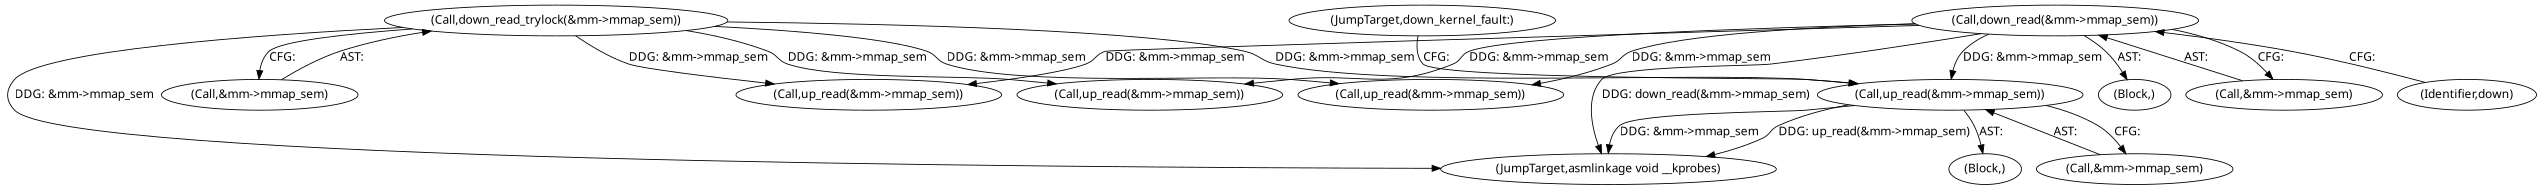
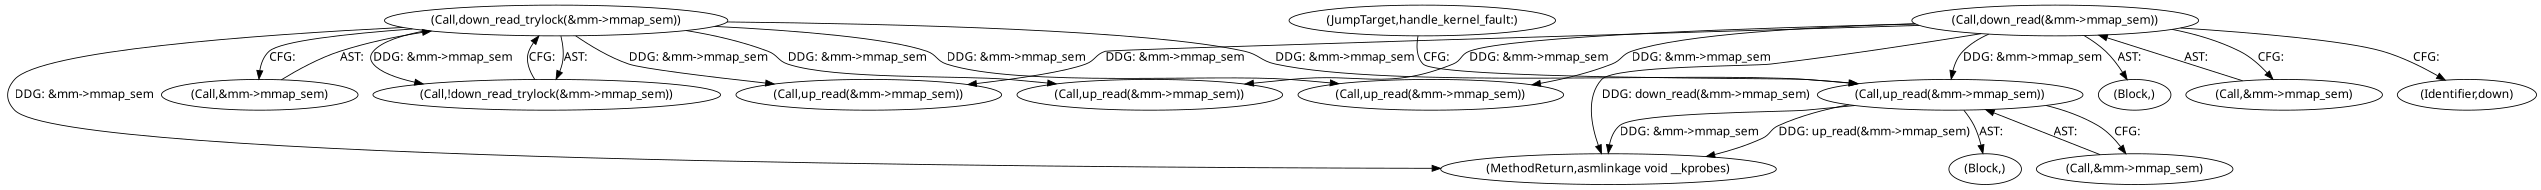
(1422, 20) -> (1422, 20)
(2296, 52) -> (2312, 39)
none -> (547, 95)
(1608, 169) -> (1608, 169)
